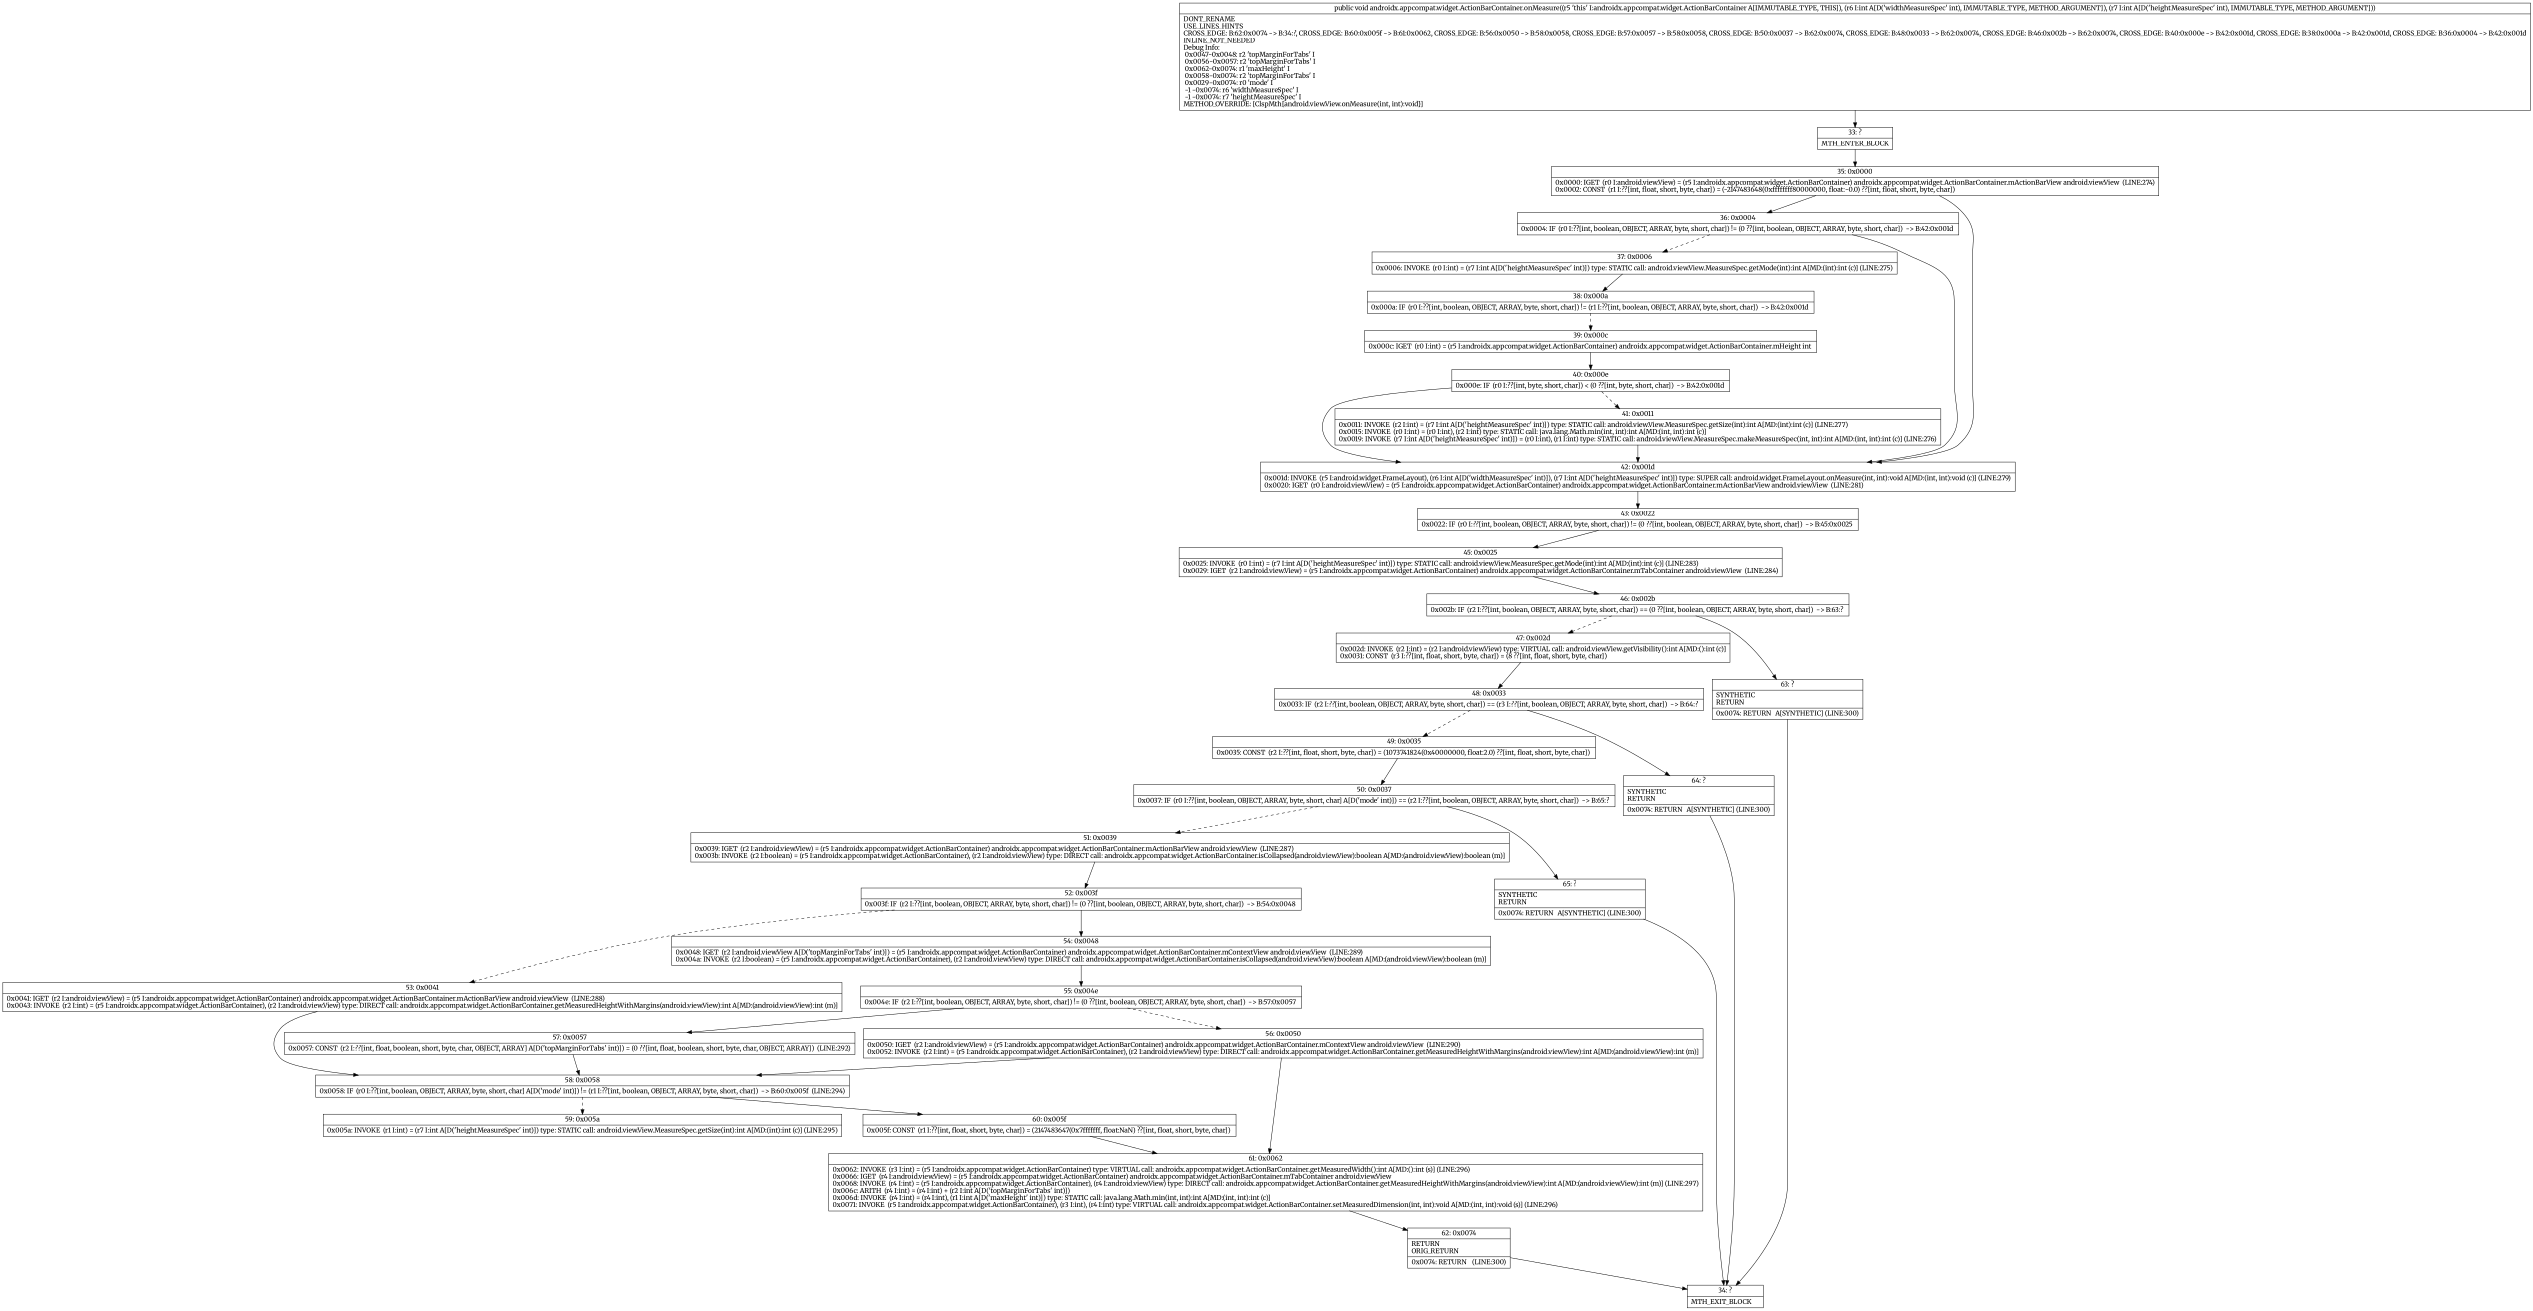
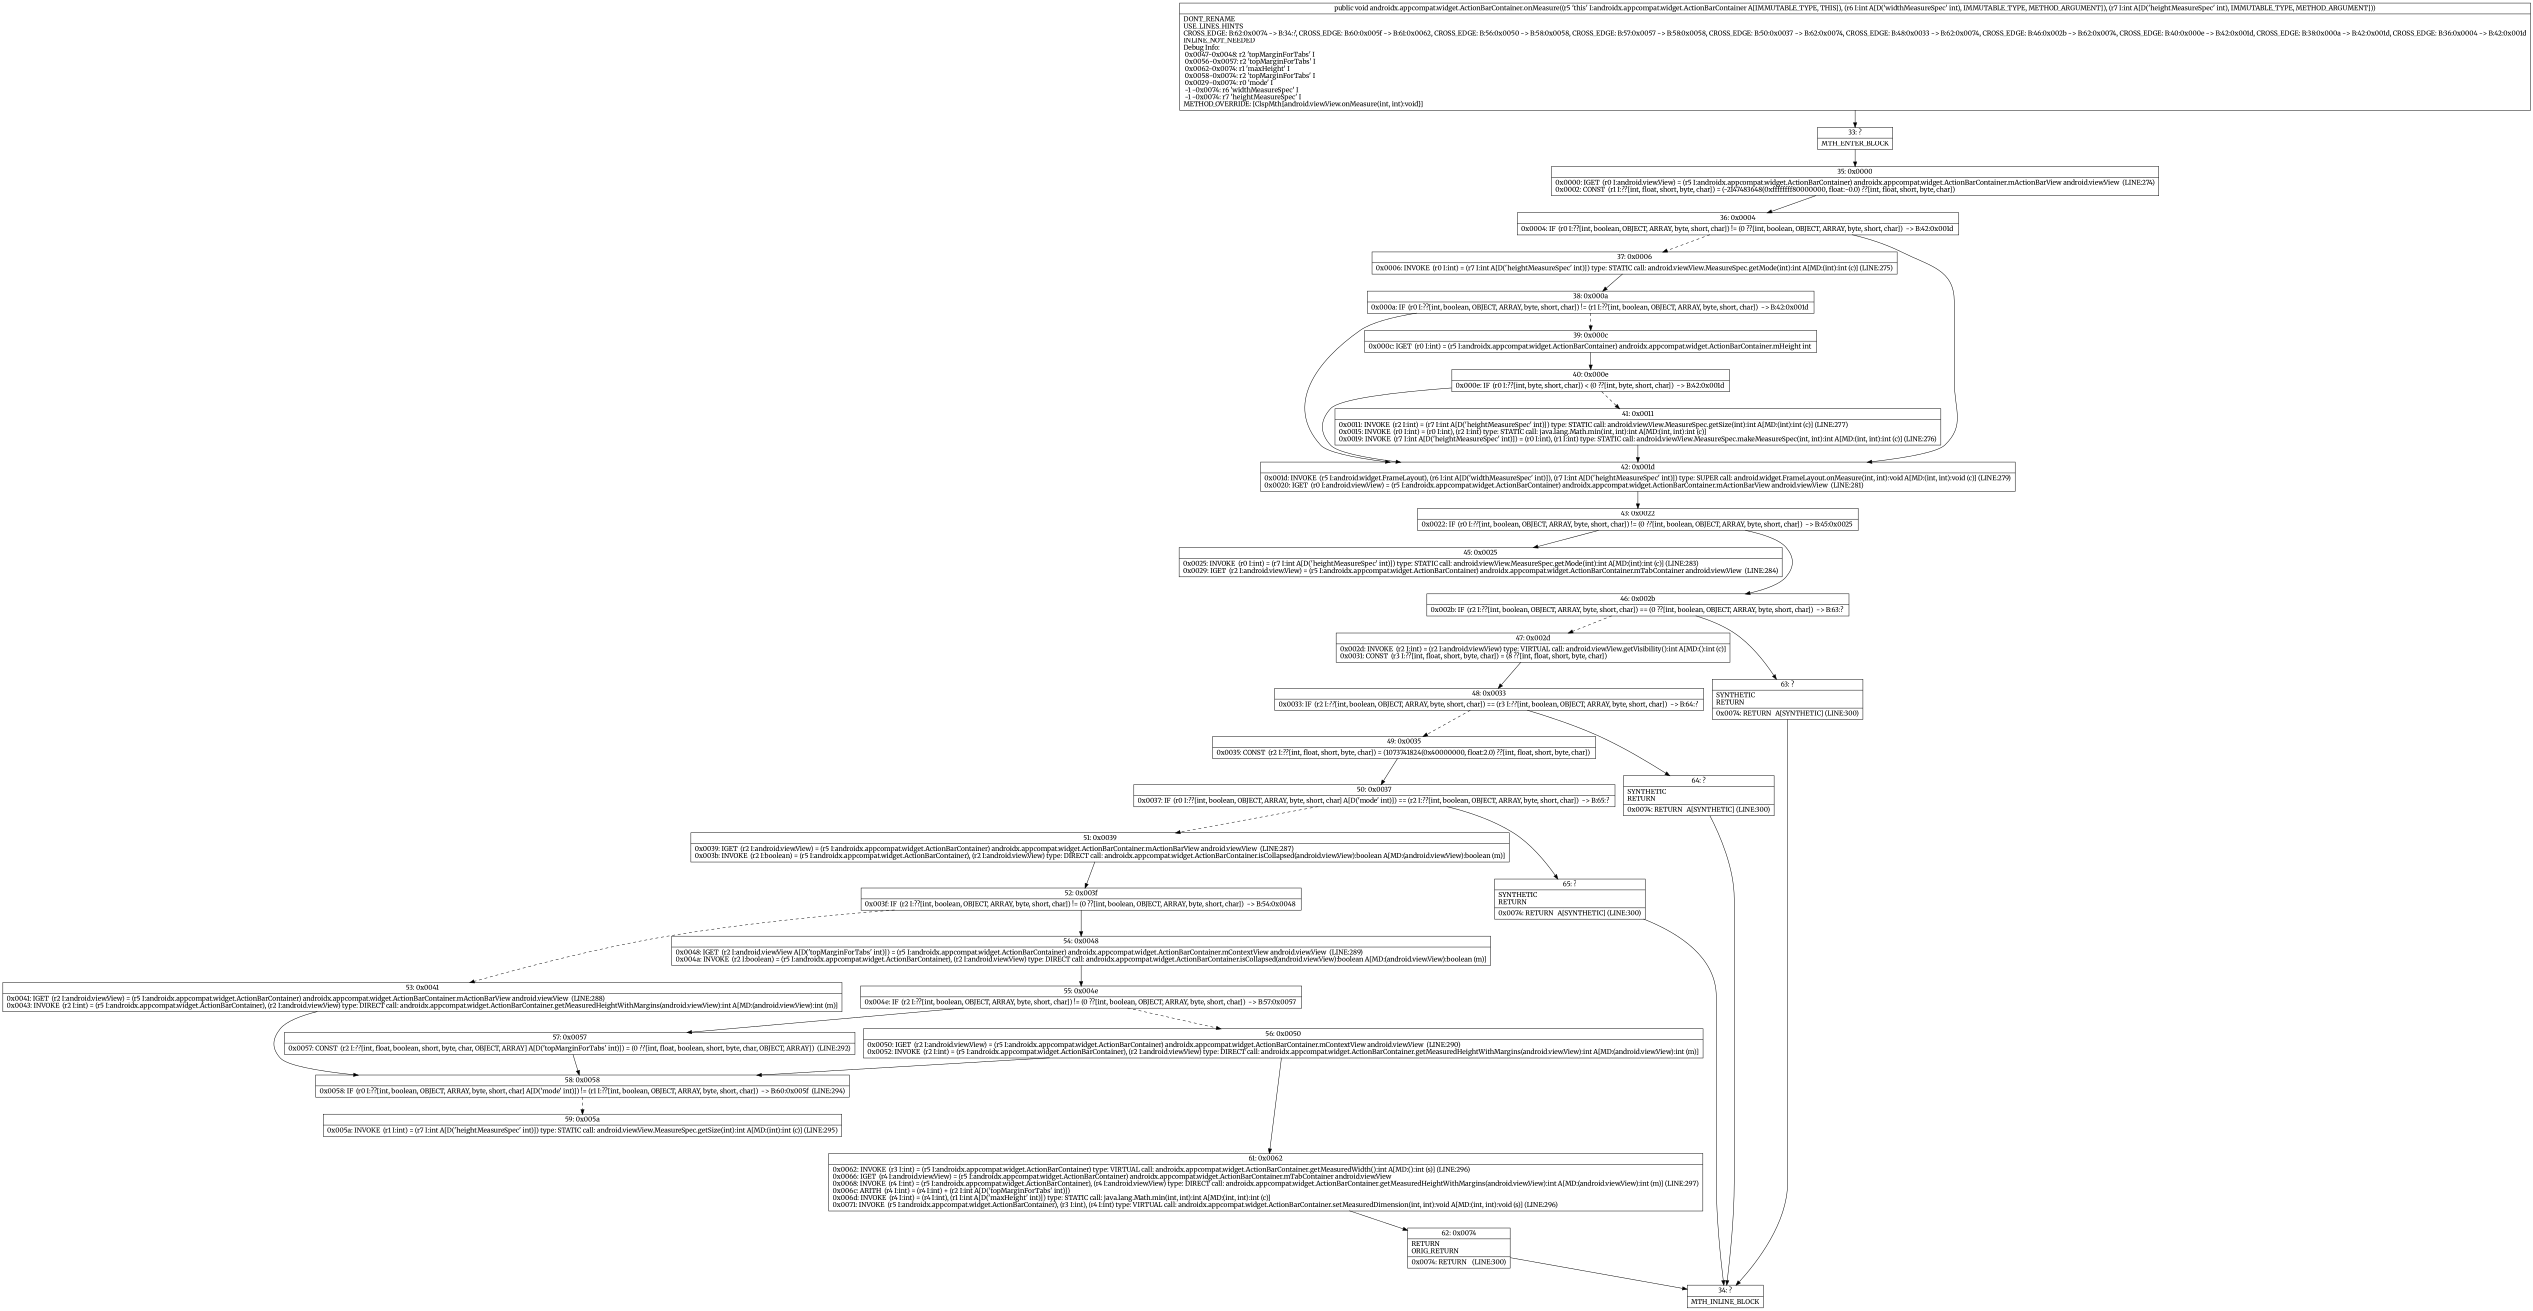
(1972, 355) -> (1310, 384)
(1564, 585) -> (1792, 560)
(1050, 1125) -> none
(1721, 1302) -> (1725, 1302)
